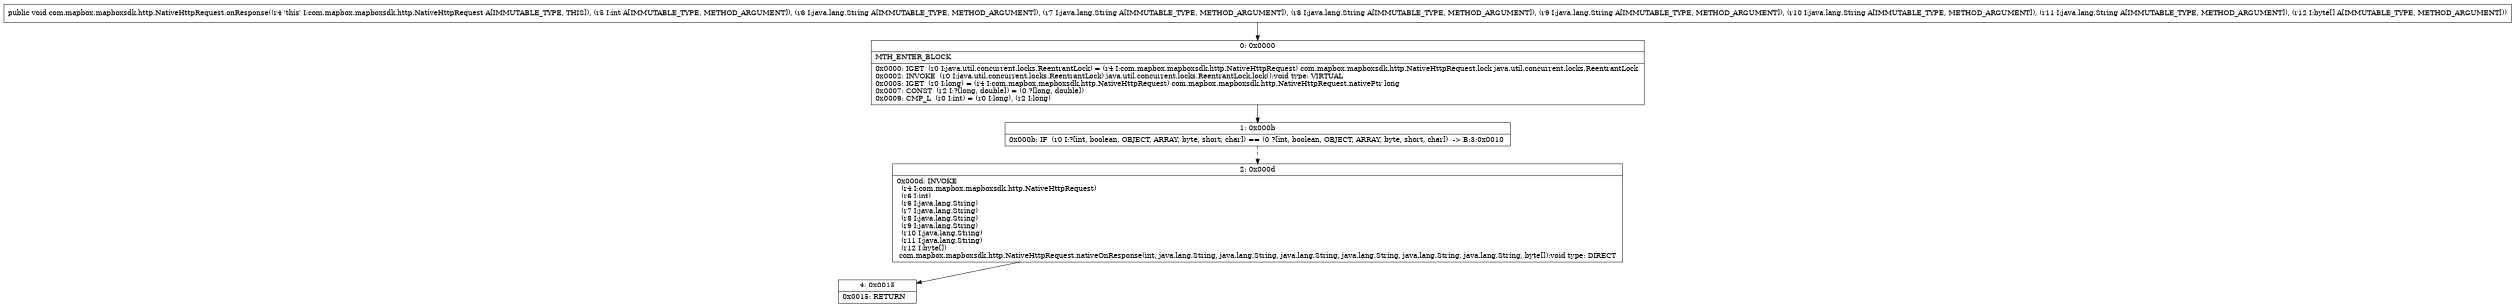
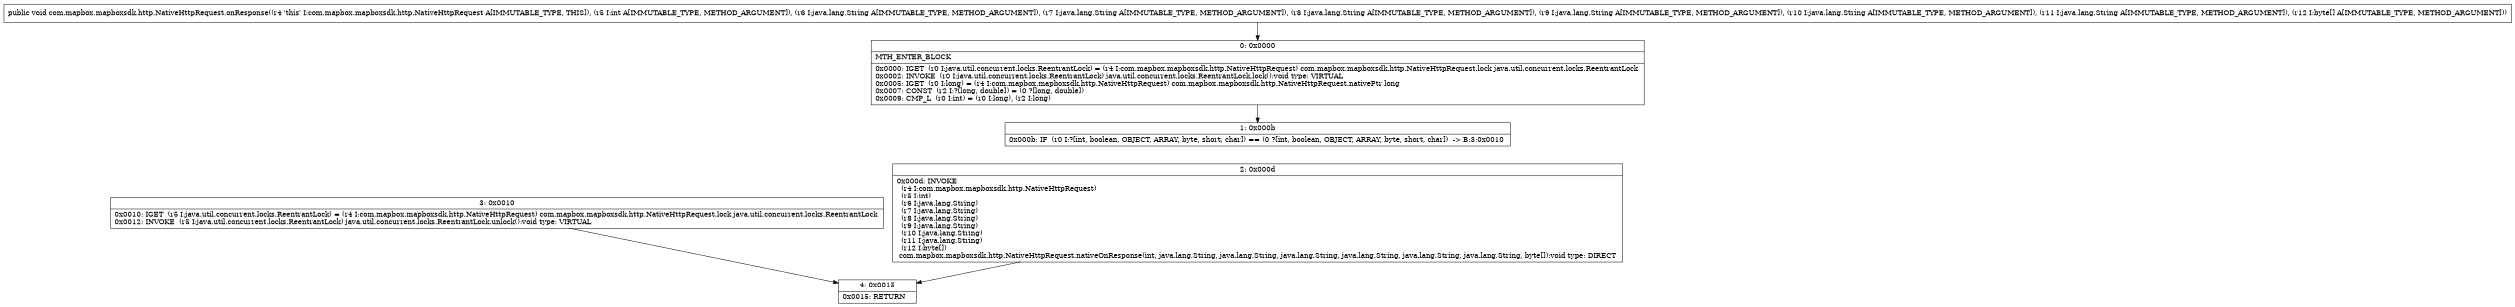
(1258, 152) -> none
(914, 196) -> (914, 196)
none -> (497, 213)
